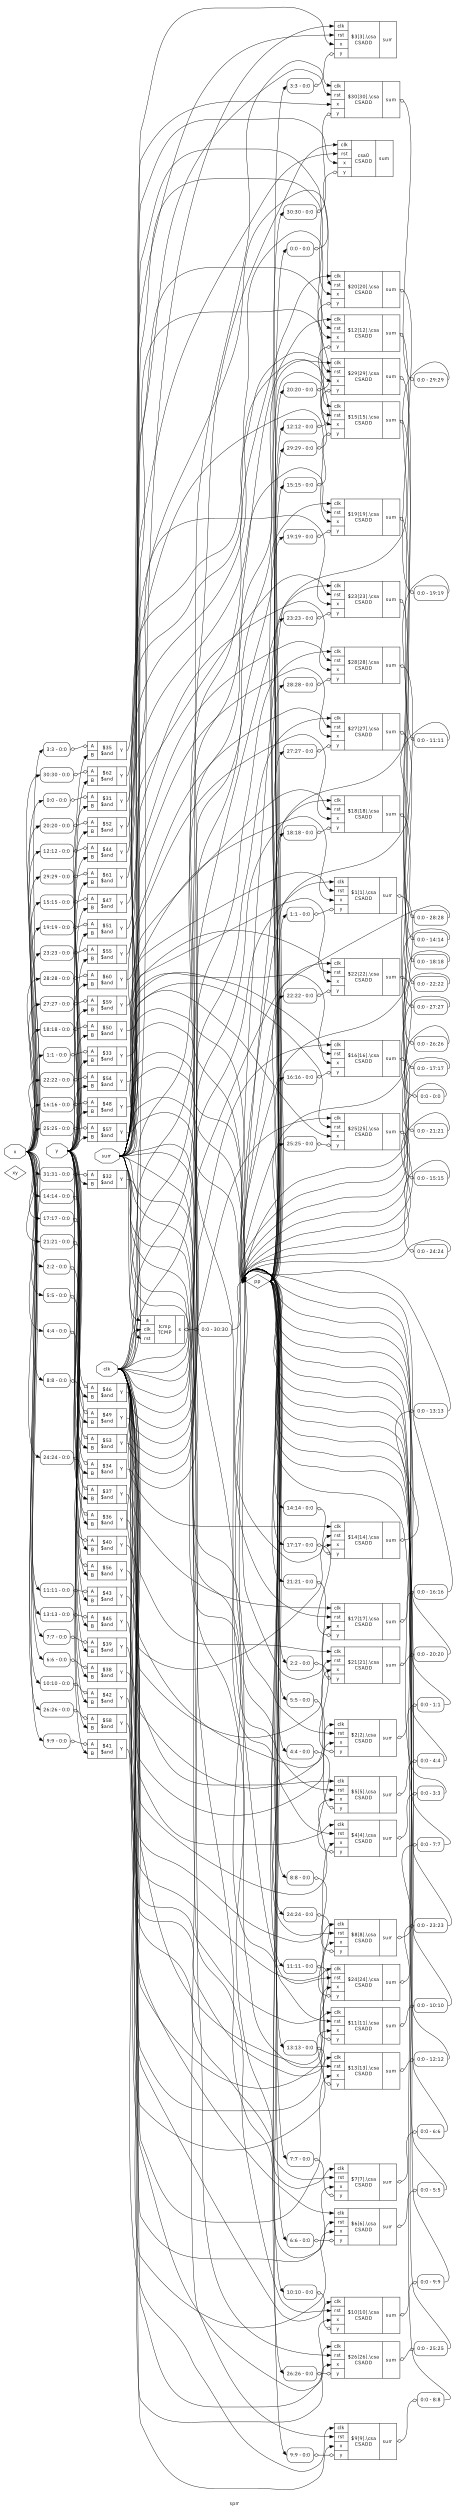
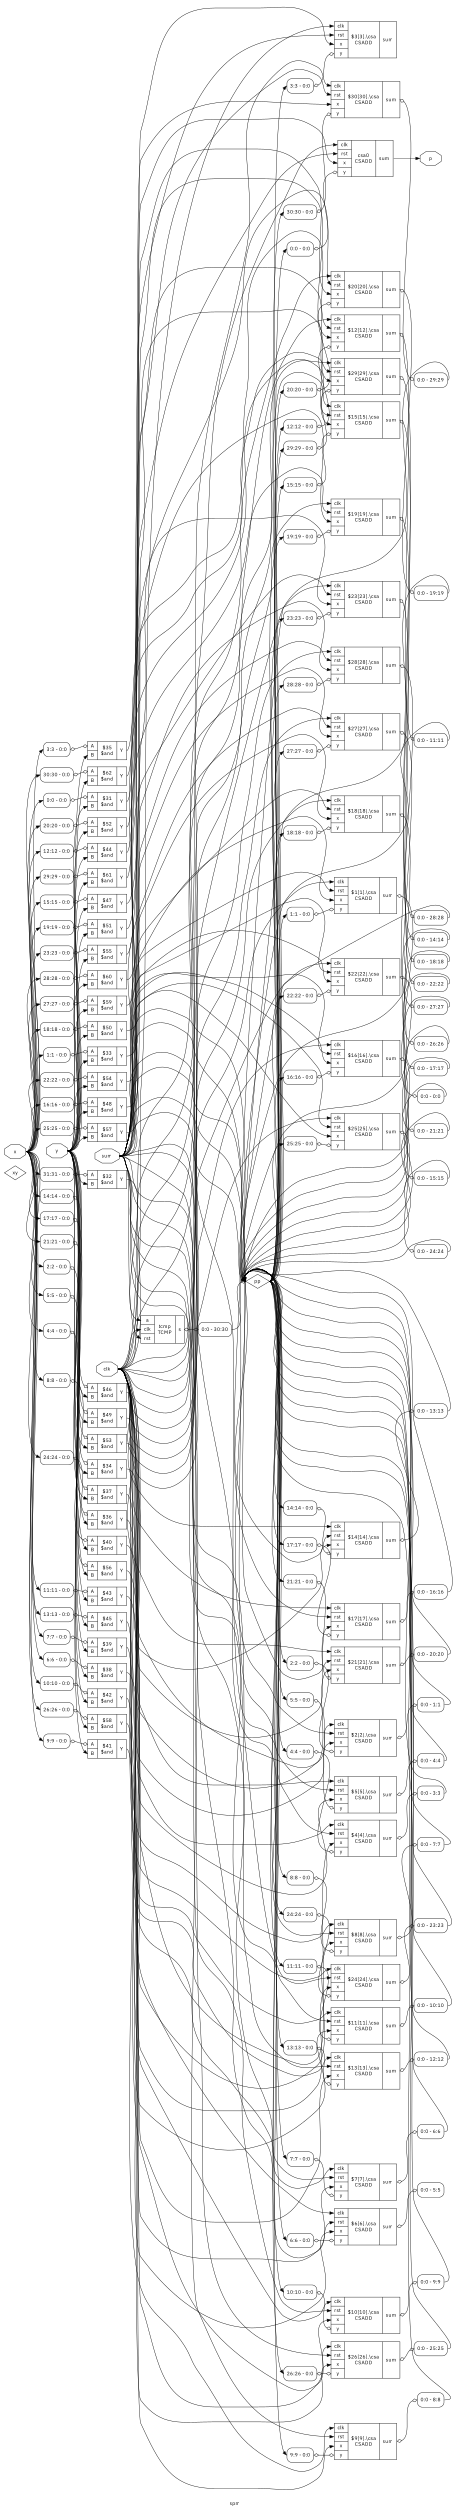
none -> (431, 158)
(239, 1307) -> (239, 1307)
(386, 1444) -> none
